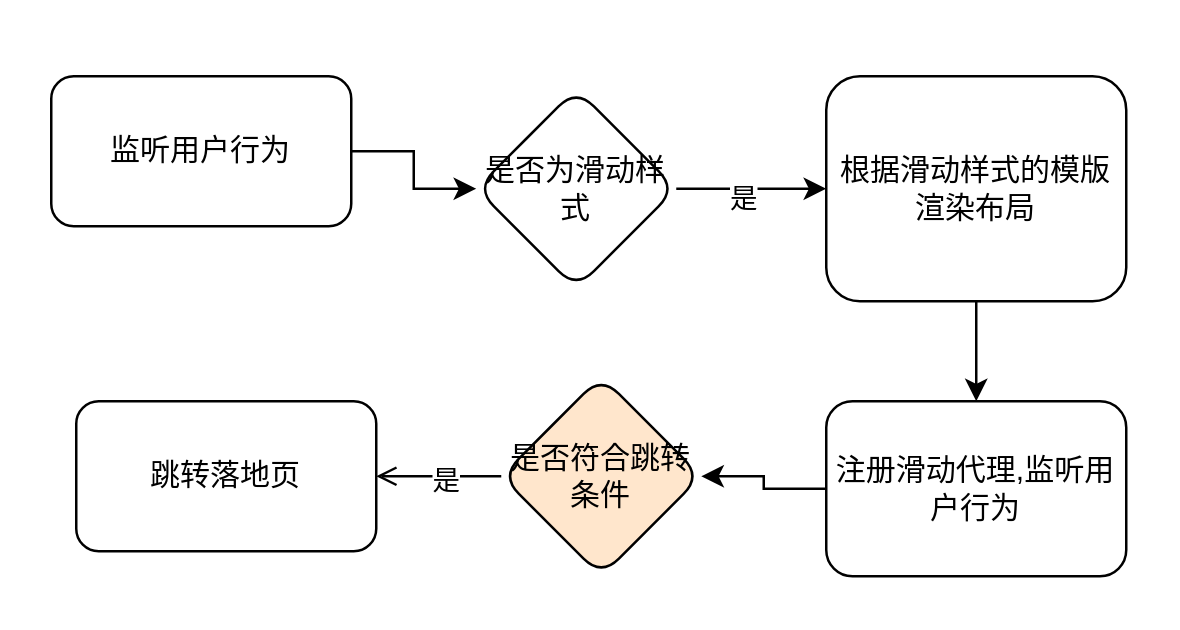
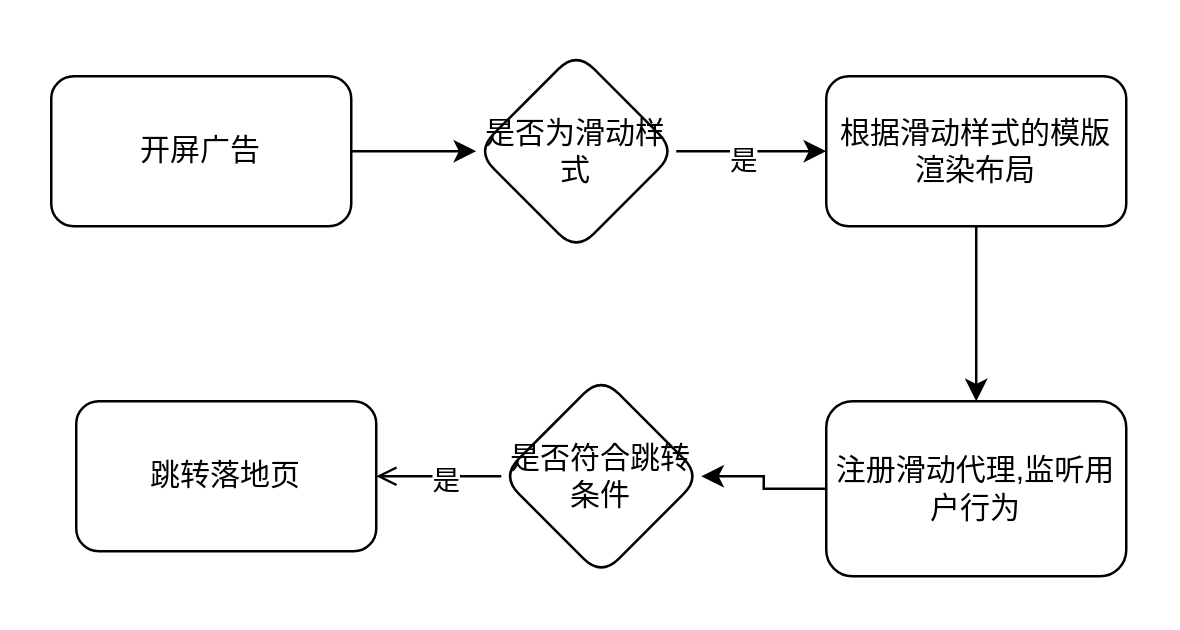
(201, 151) -> (201, 151)
(576, 189) -> (576, 151)
(976, 189) -> (976, 151)
(601, 476) -> (601, 476)
